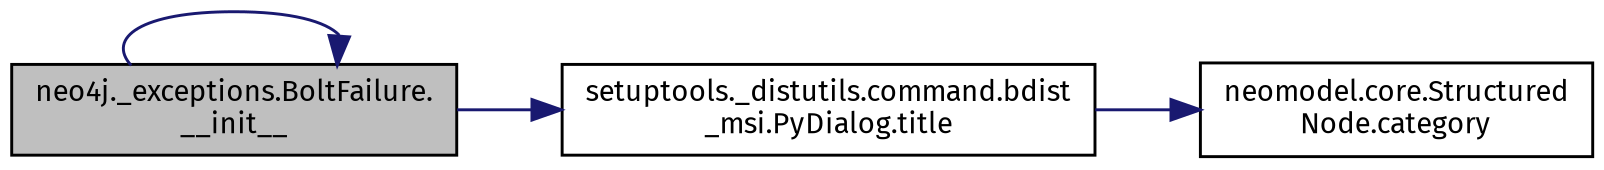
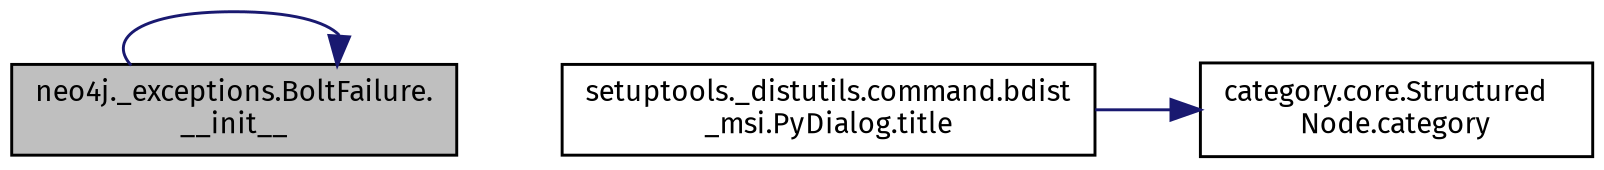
(494, 110) -> none
(1397, 110) -> (1397, 110)
